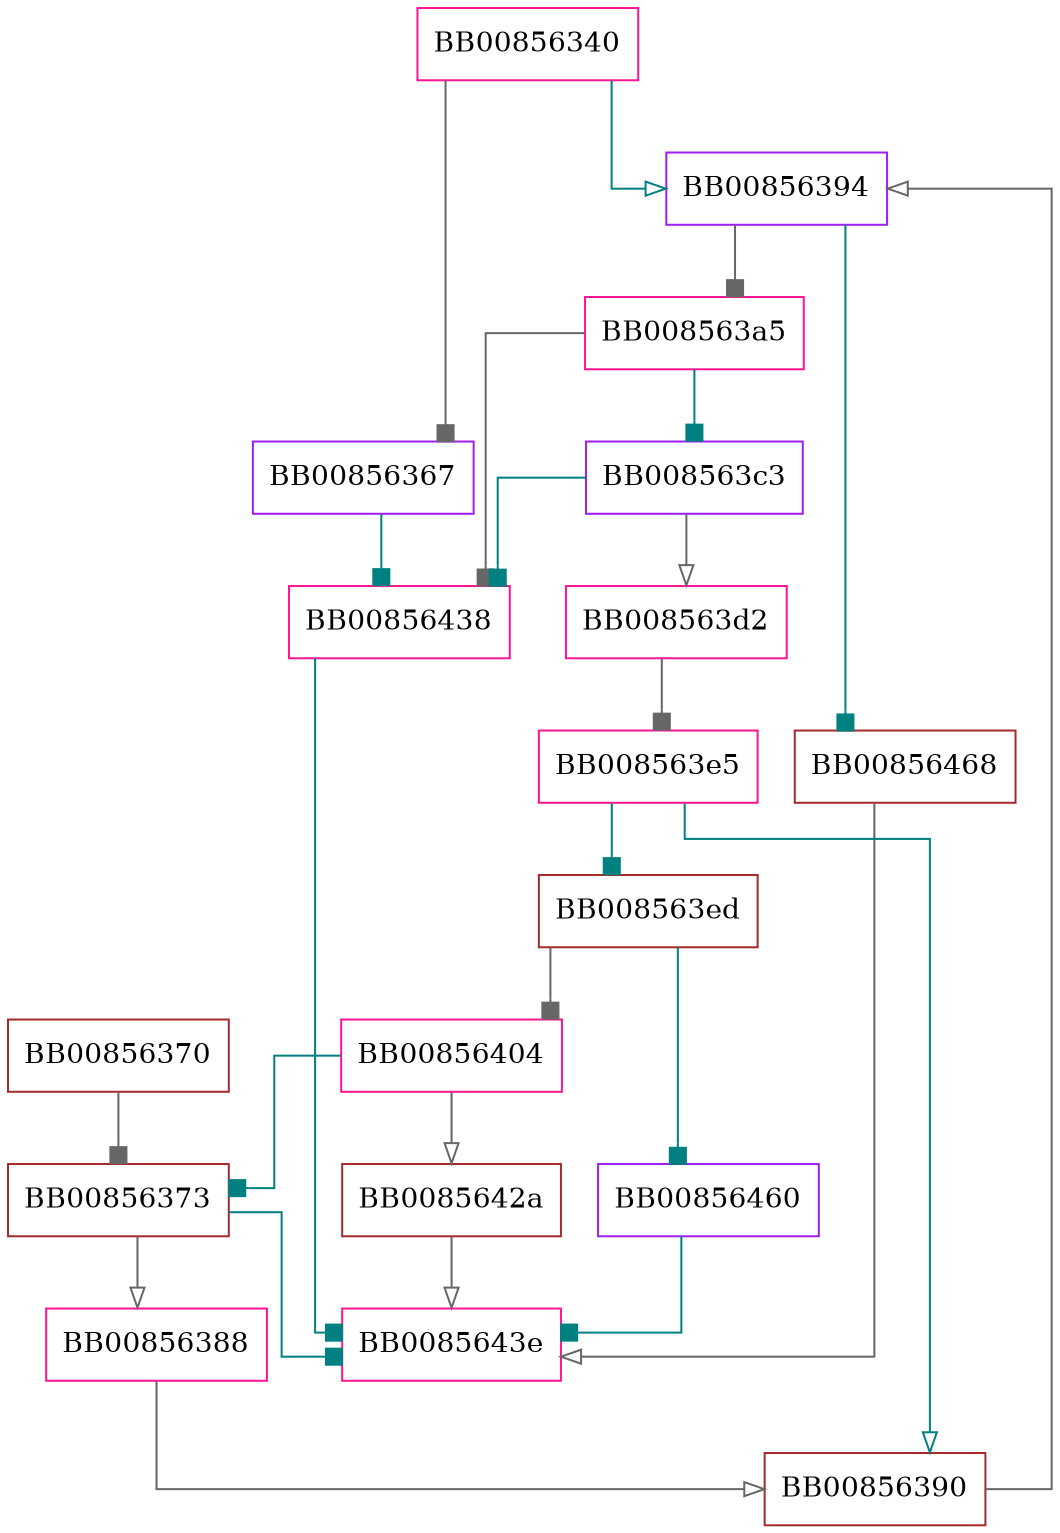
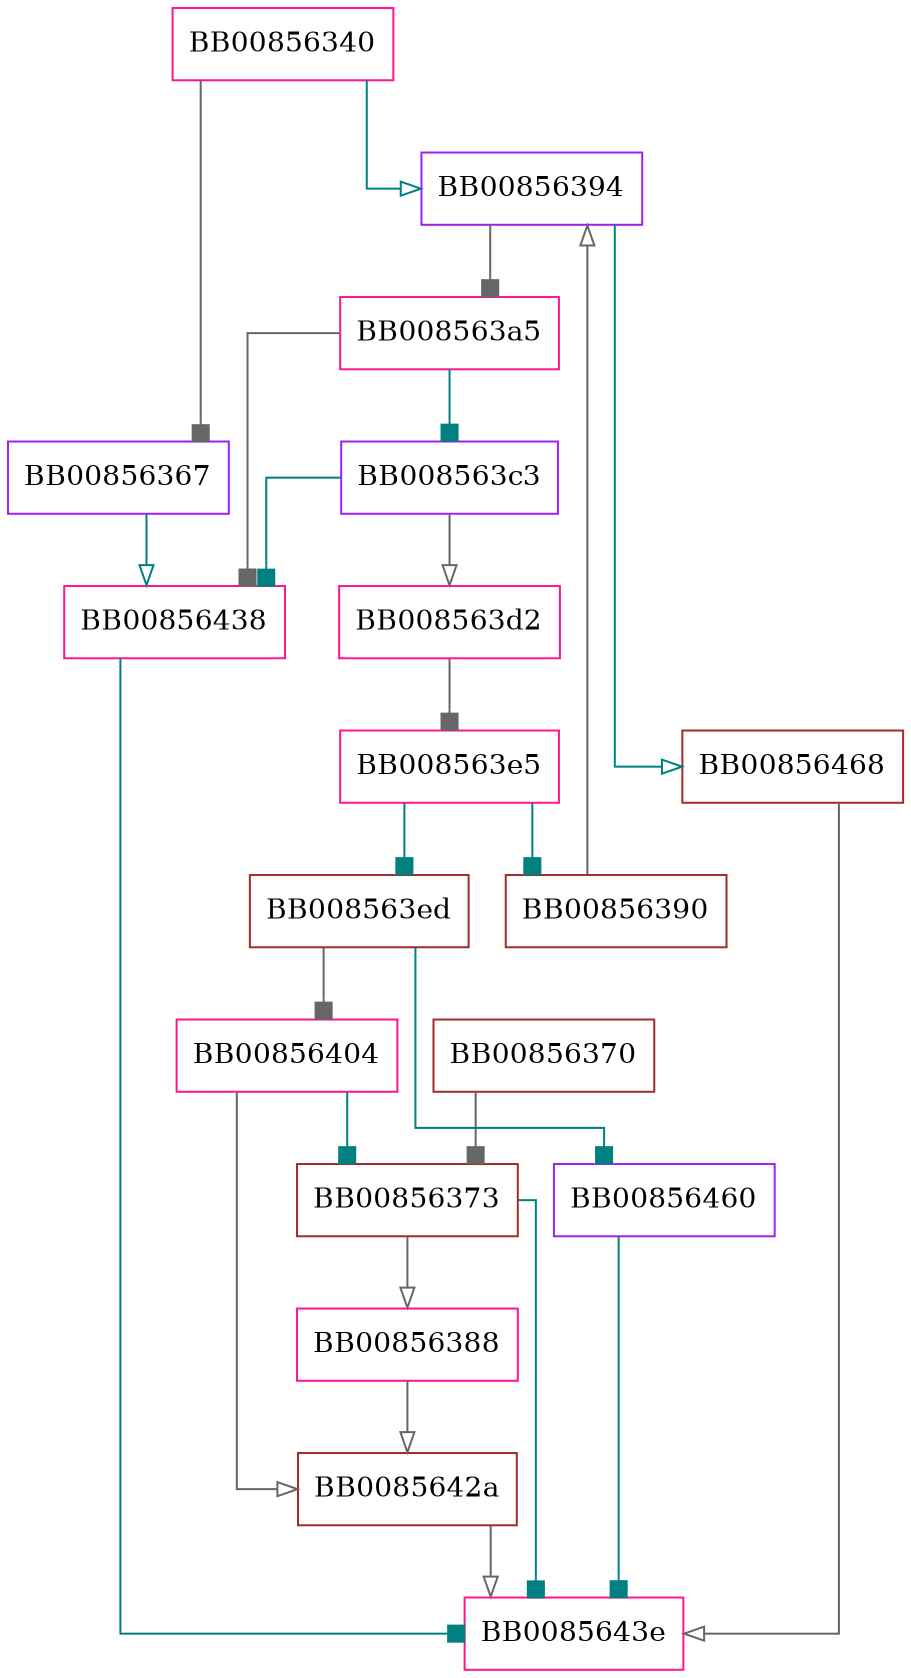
(845, 468) -> (615, 519)
(381, 540) -> (147, 540)
(930, 995) -> (532, 829)
(396, 1489) -> (407, 1407)
